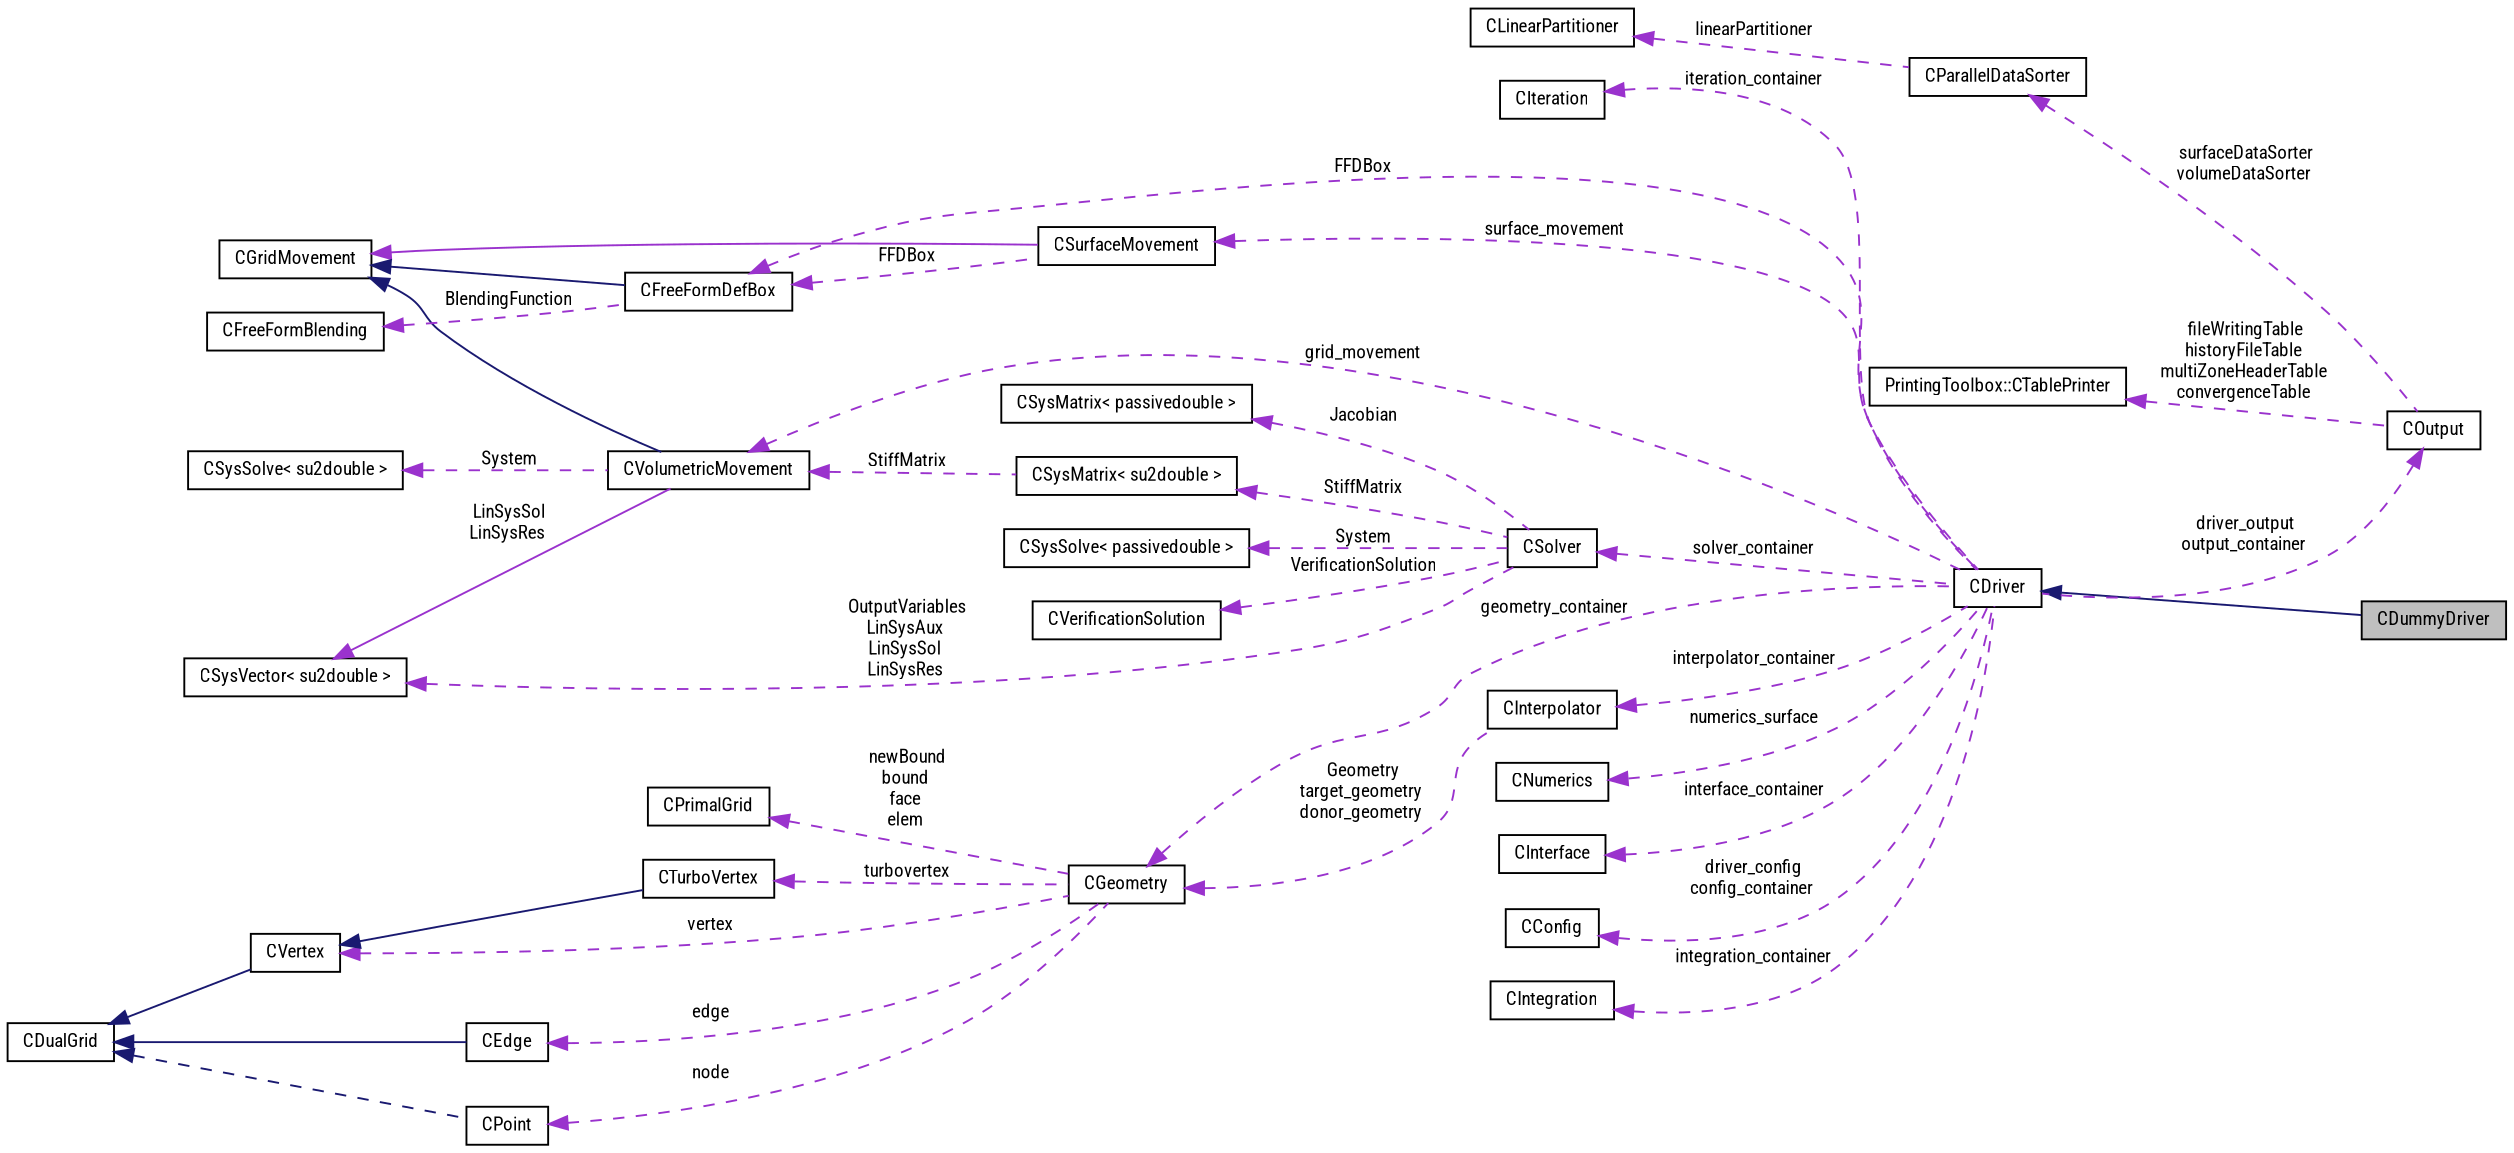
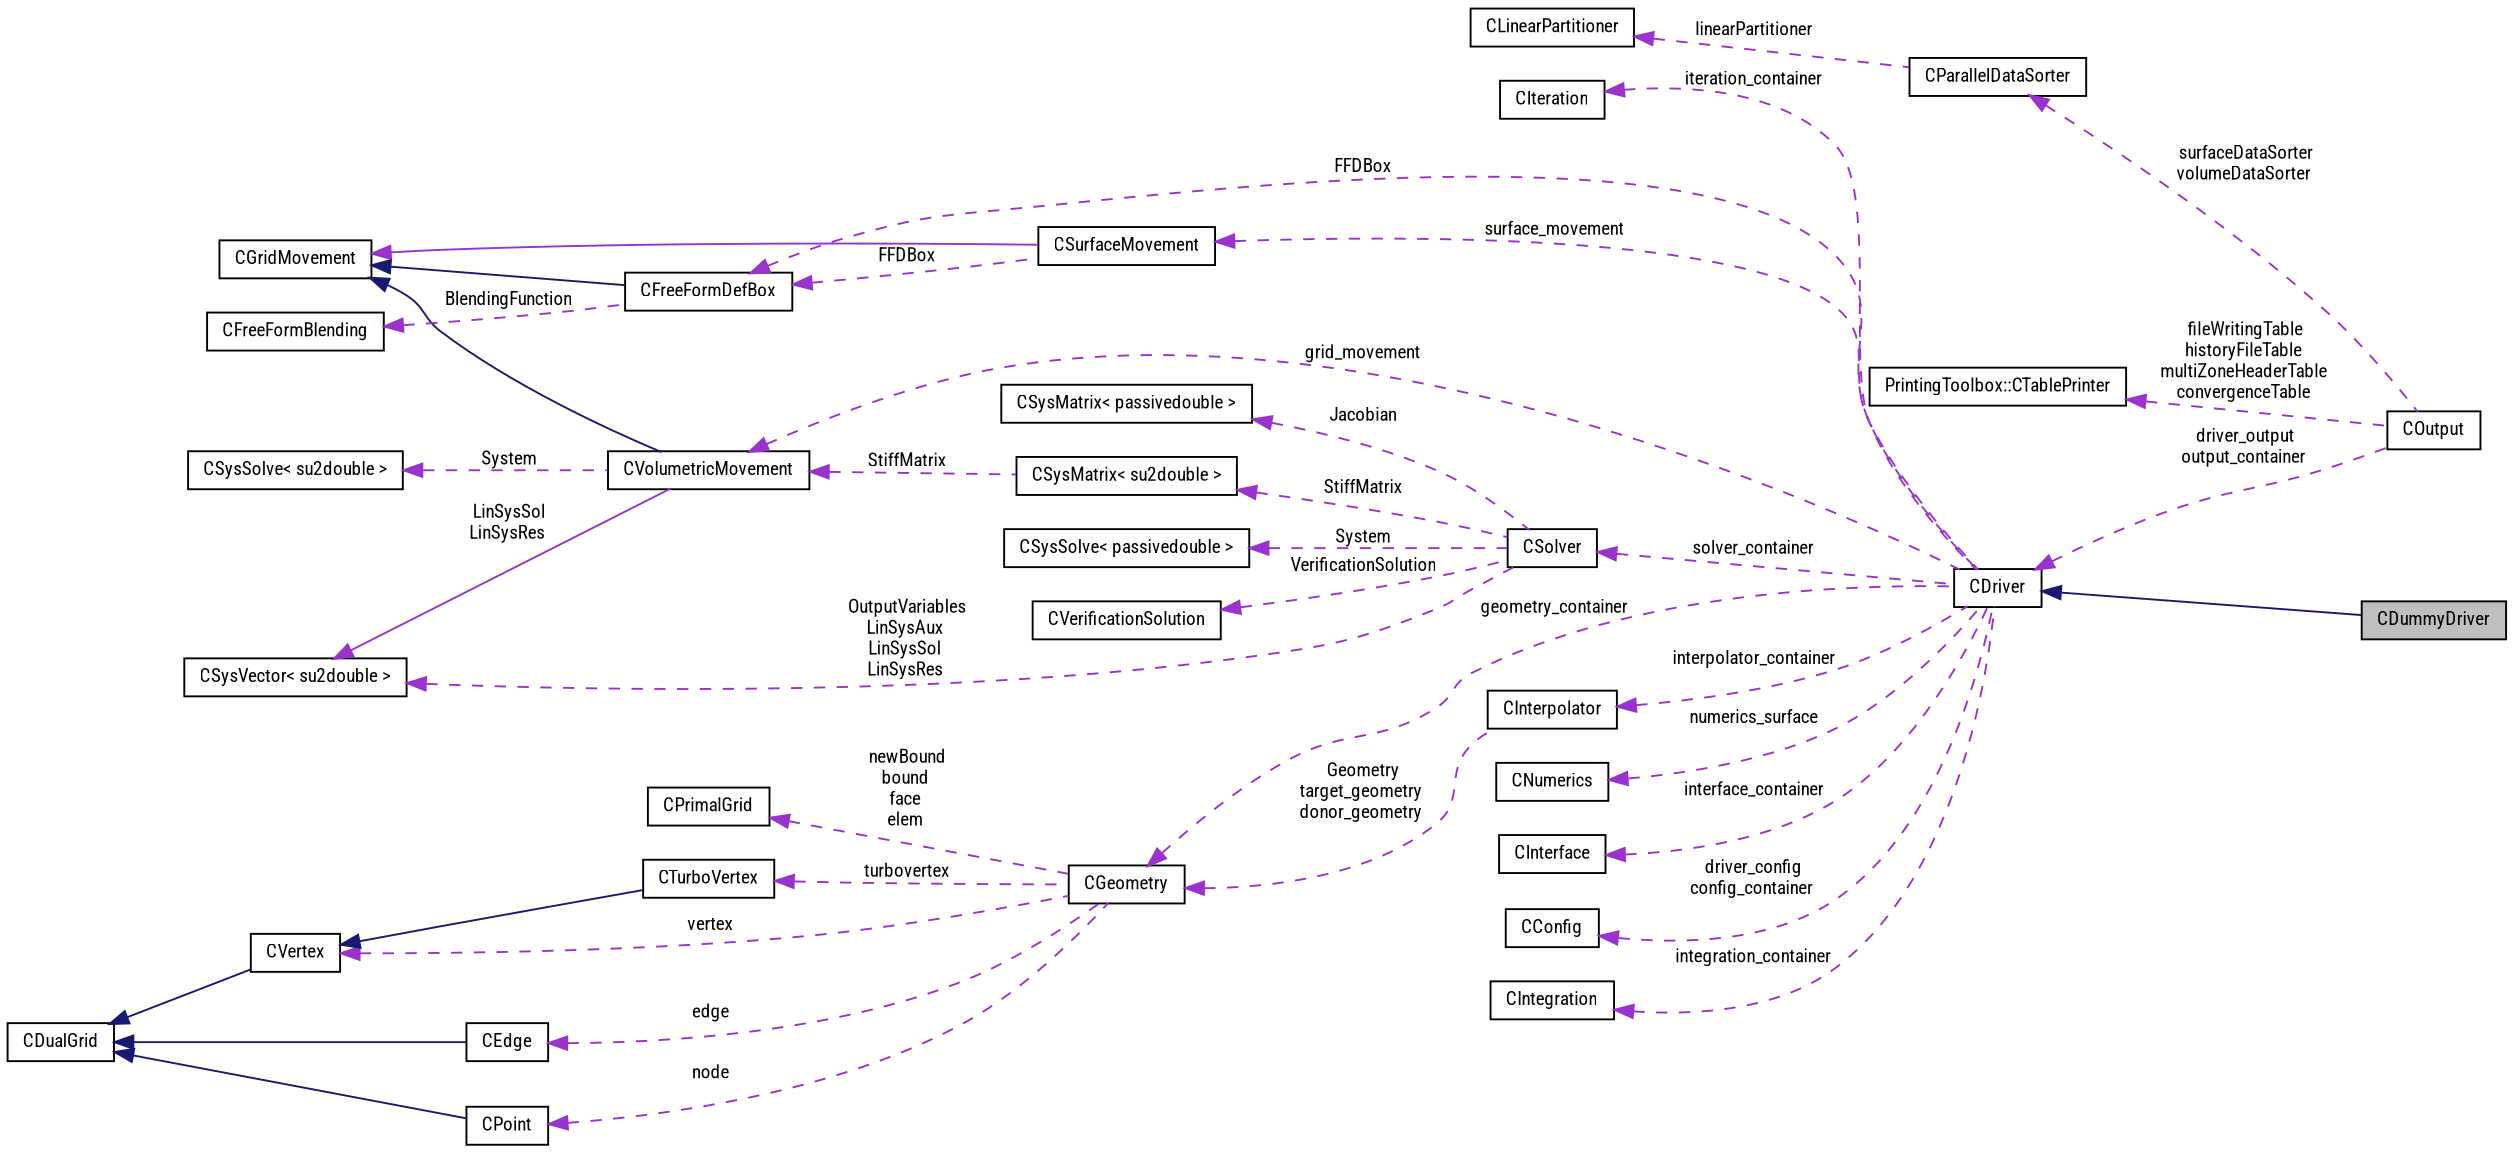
(2250, 584) -> (2217, 496)
(300, 1087) -> (300, 1087)
